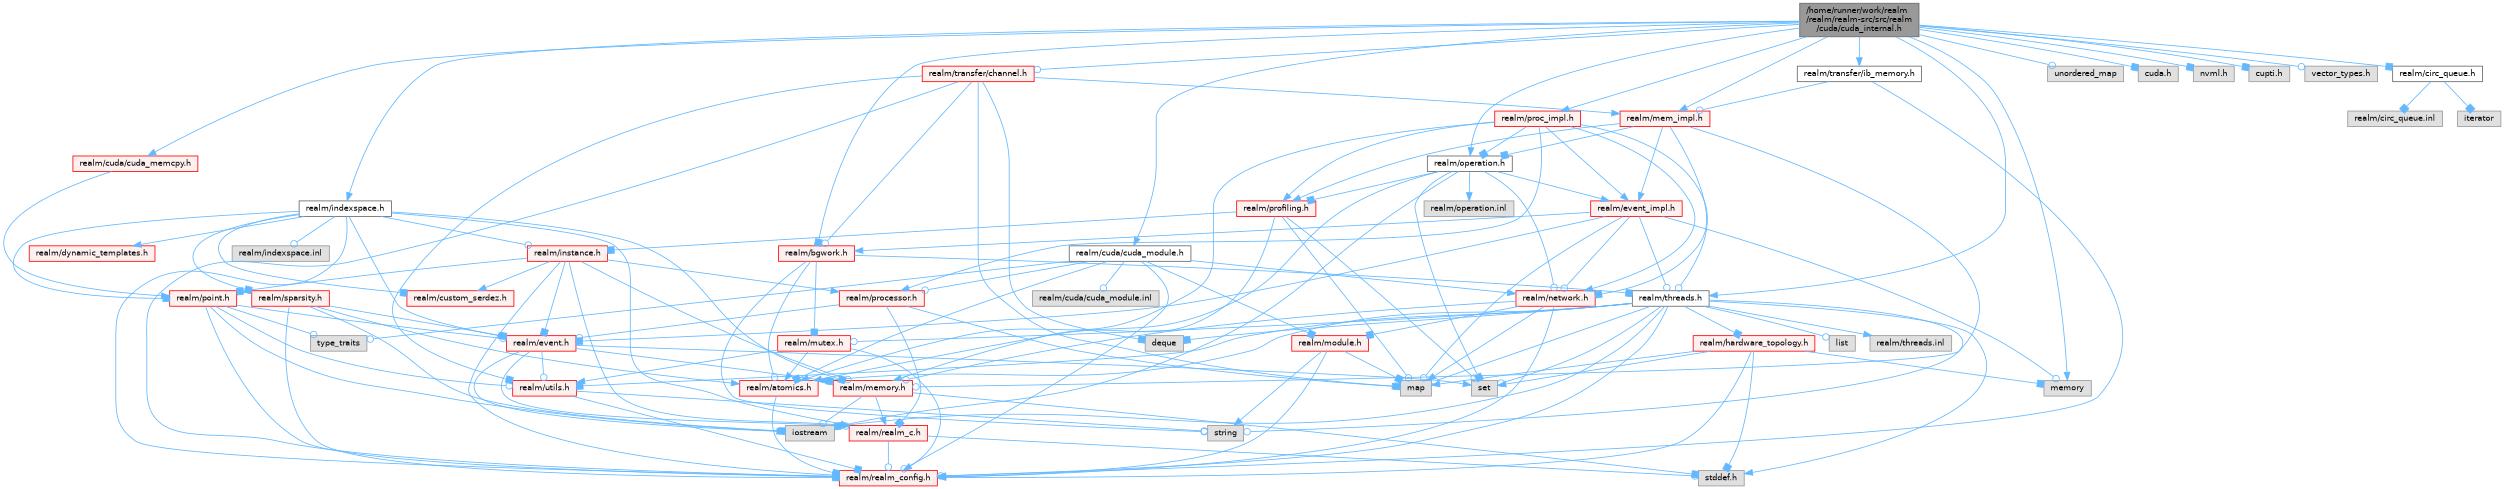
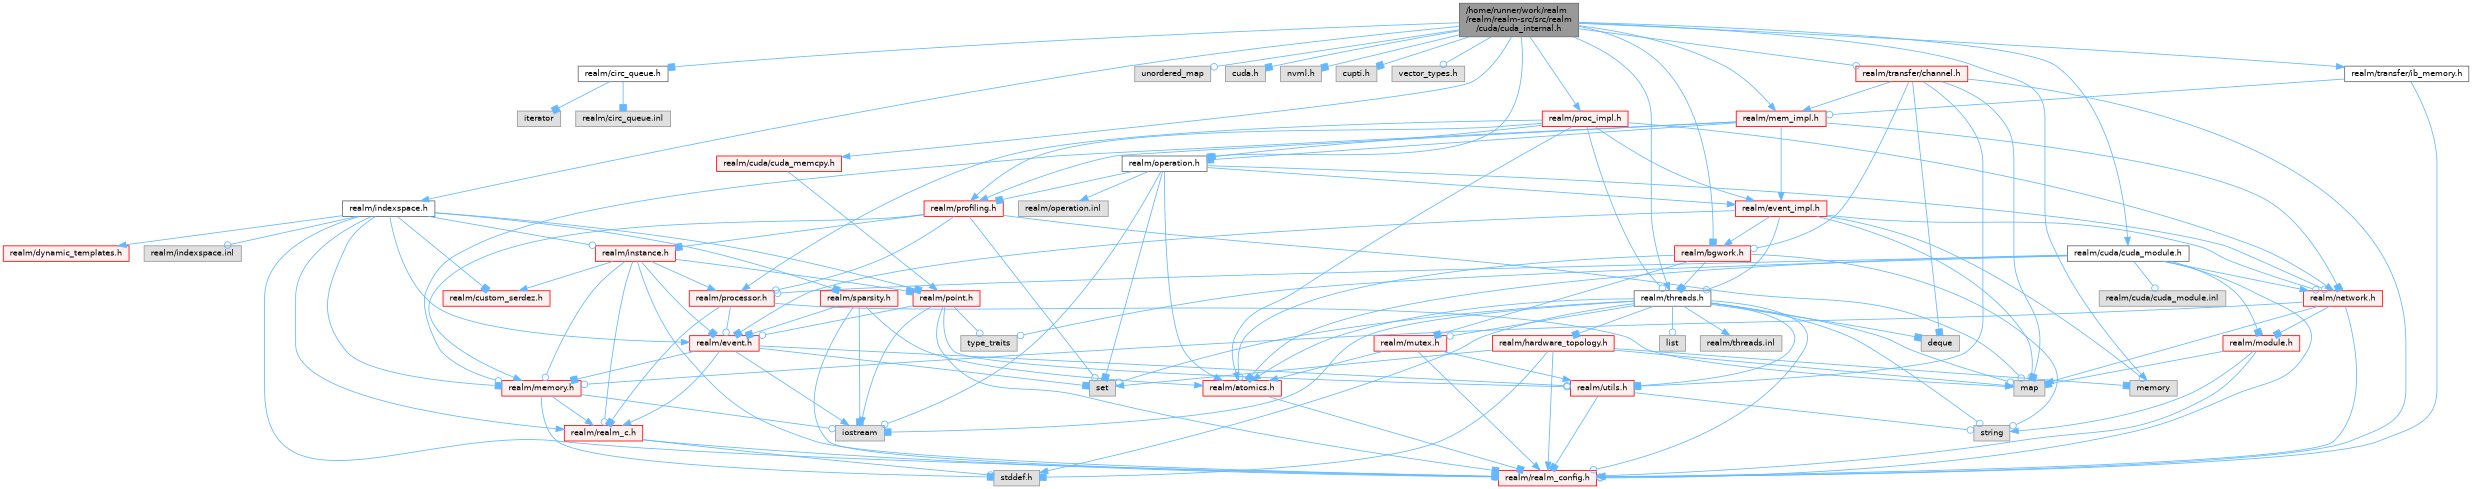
none -> (871, 263)
(1109, 365) -> (920, 367)
